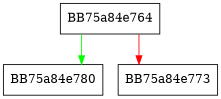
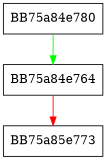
(82, 45) -> (53, 45)
(168, 80) -> (53, 141)
